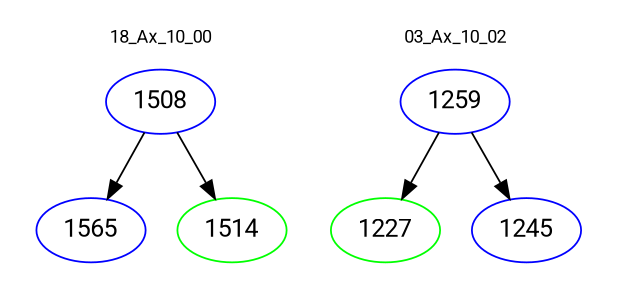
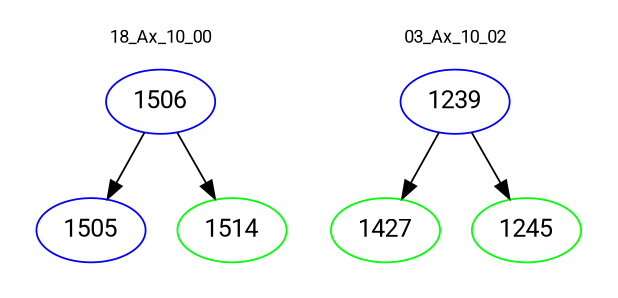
(161, 102) -> (161, 102)
(455, 102) -> (455, 102)
(91, 230) -> (91, 230)
(386, 230) -> (386, 230)
(526, 230) -> (526, 230)
